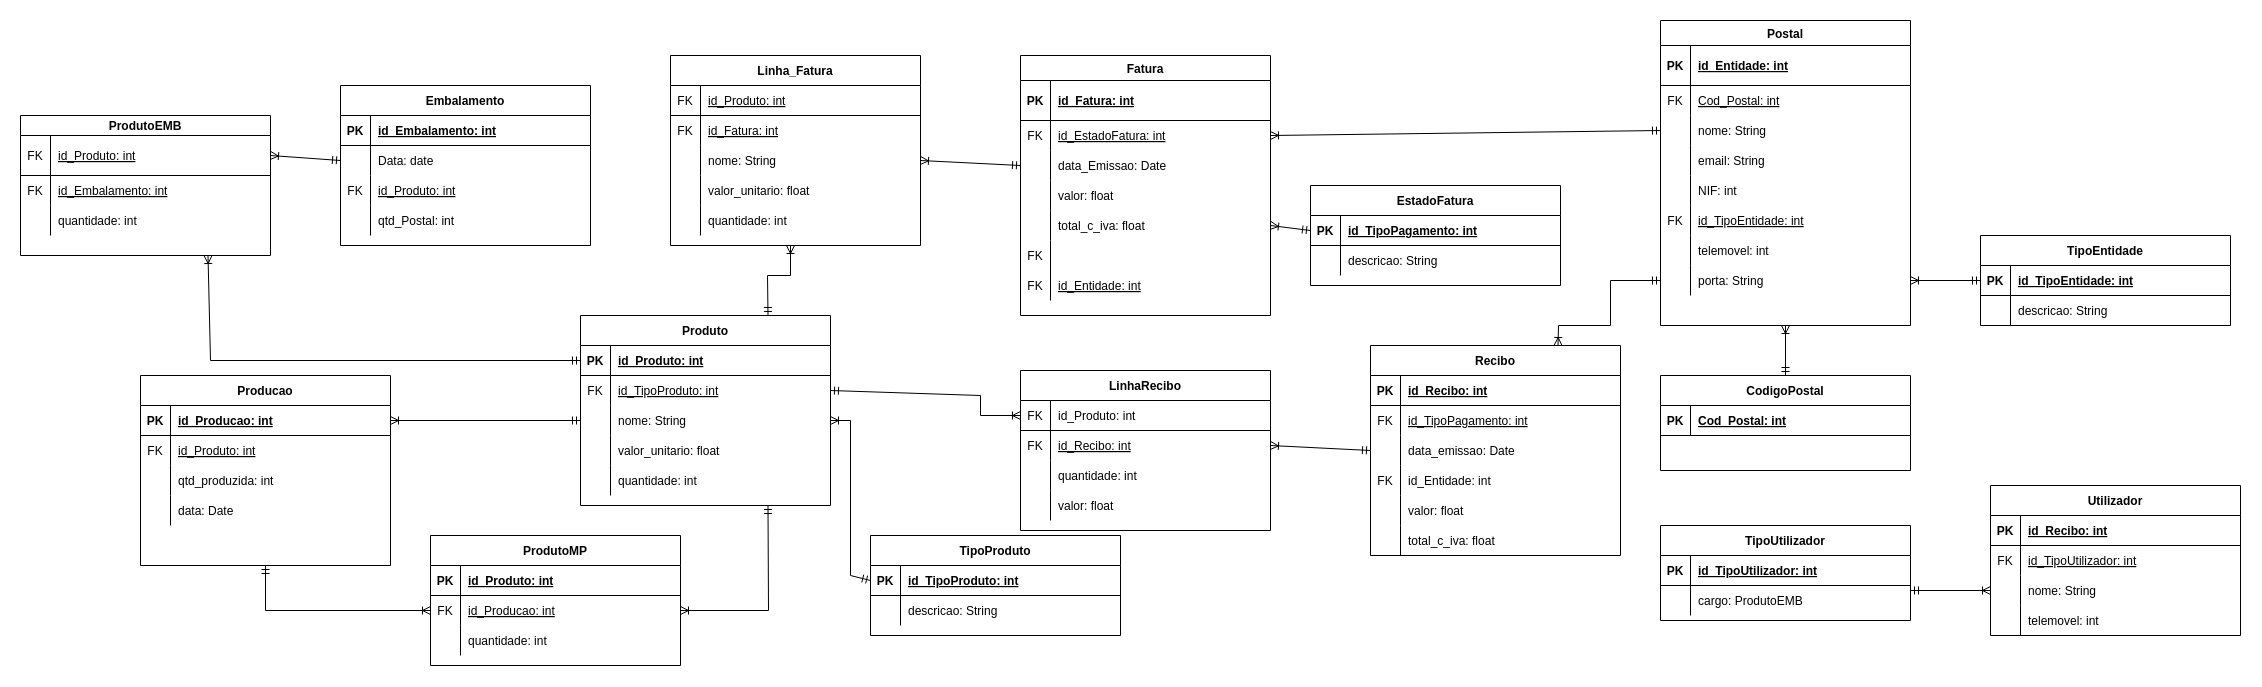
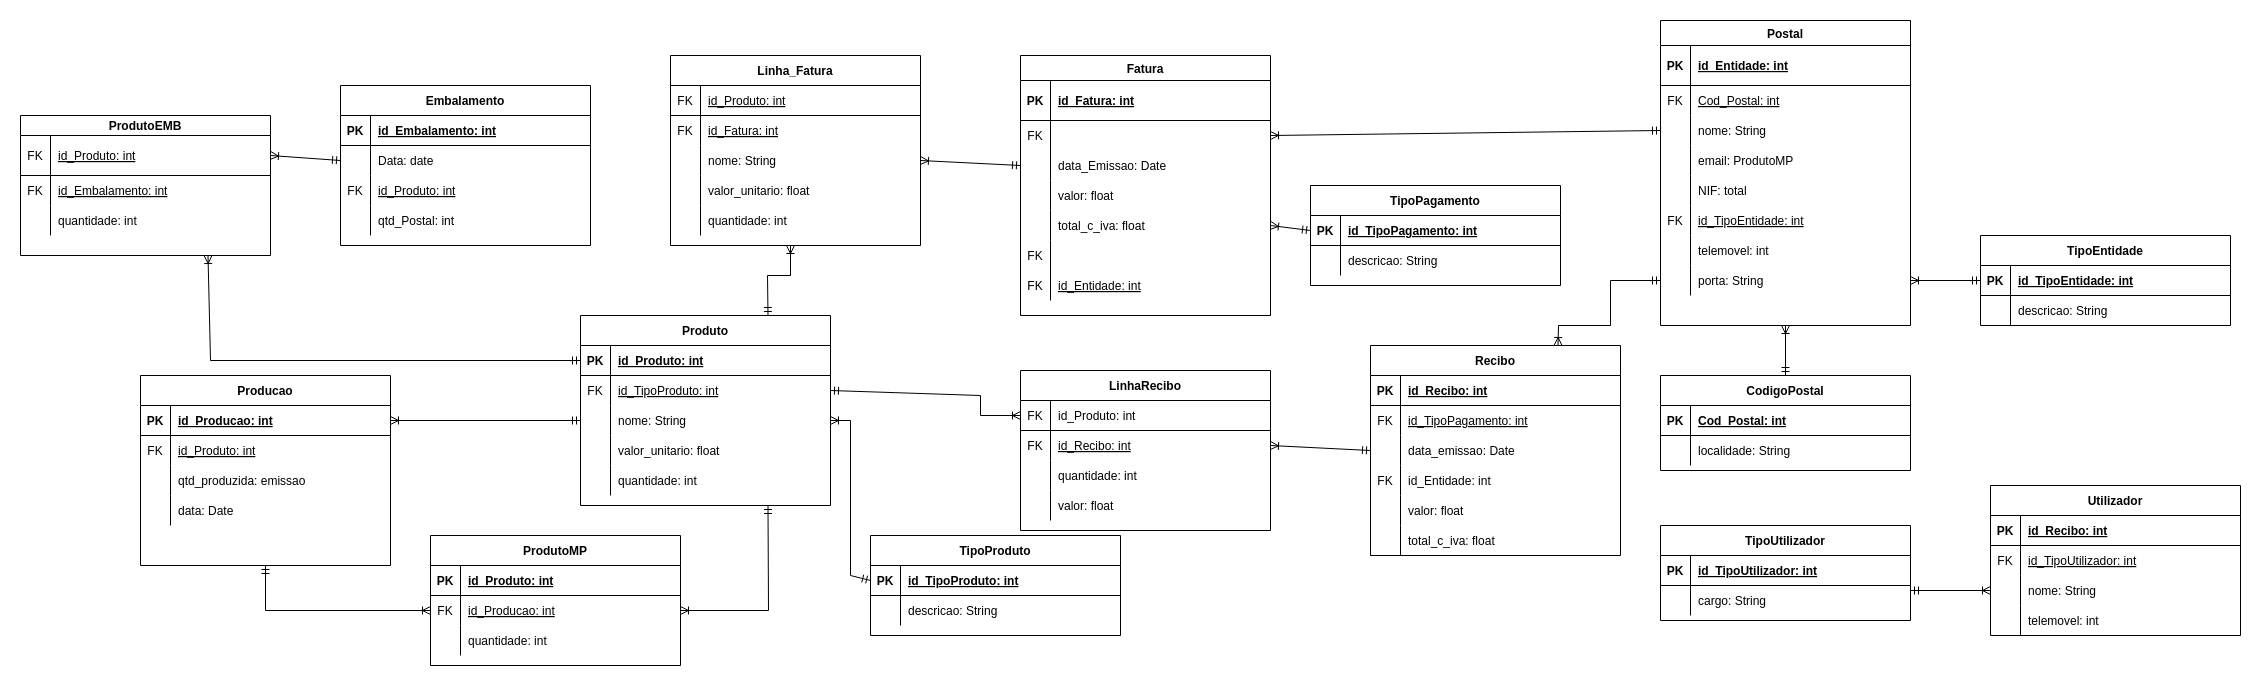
(1161, 136) -> none
(1734, 161) -> (1746, 161)
(1720, 191) -> (1727, 191)
(1435, 201) -> (1435, 201)
none -> (1801, 451)
(232, 481) -> (246, 481)
(1752, 601) -> (1737, 601)
